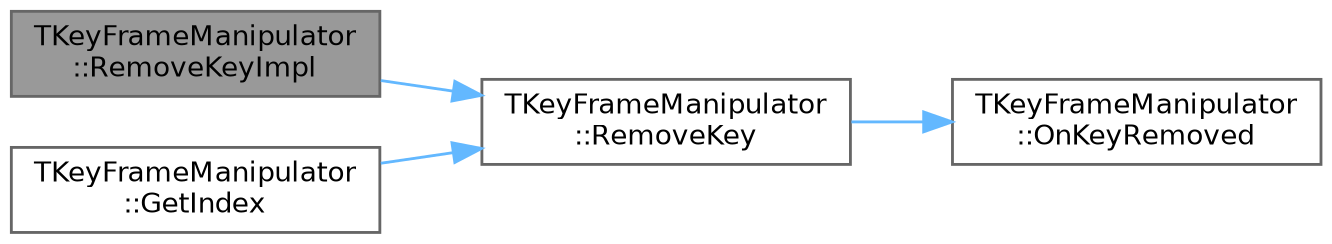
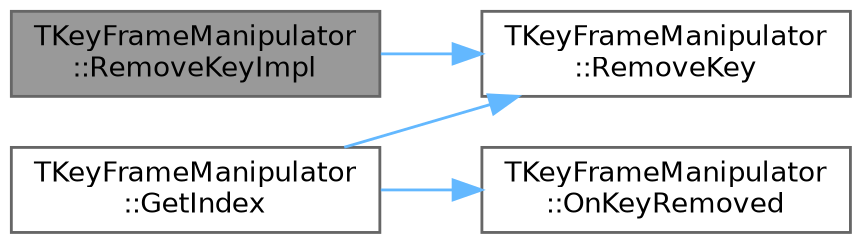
(887, 122) -> (417, 190)
